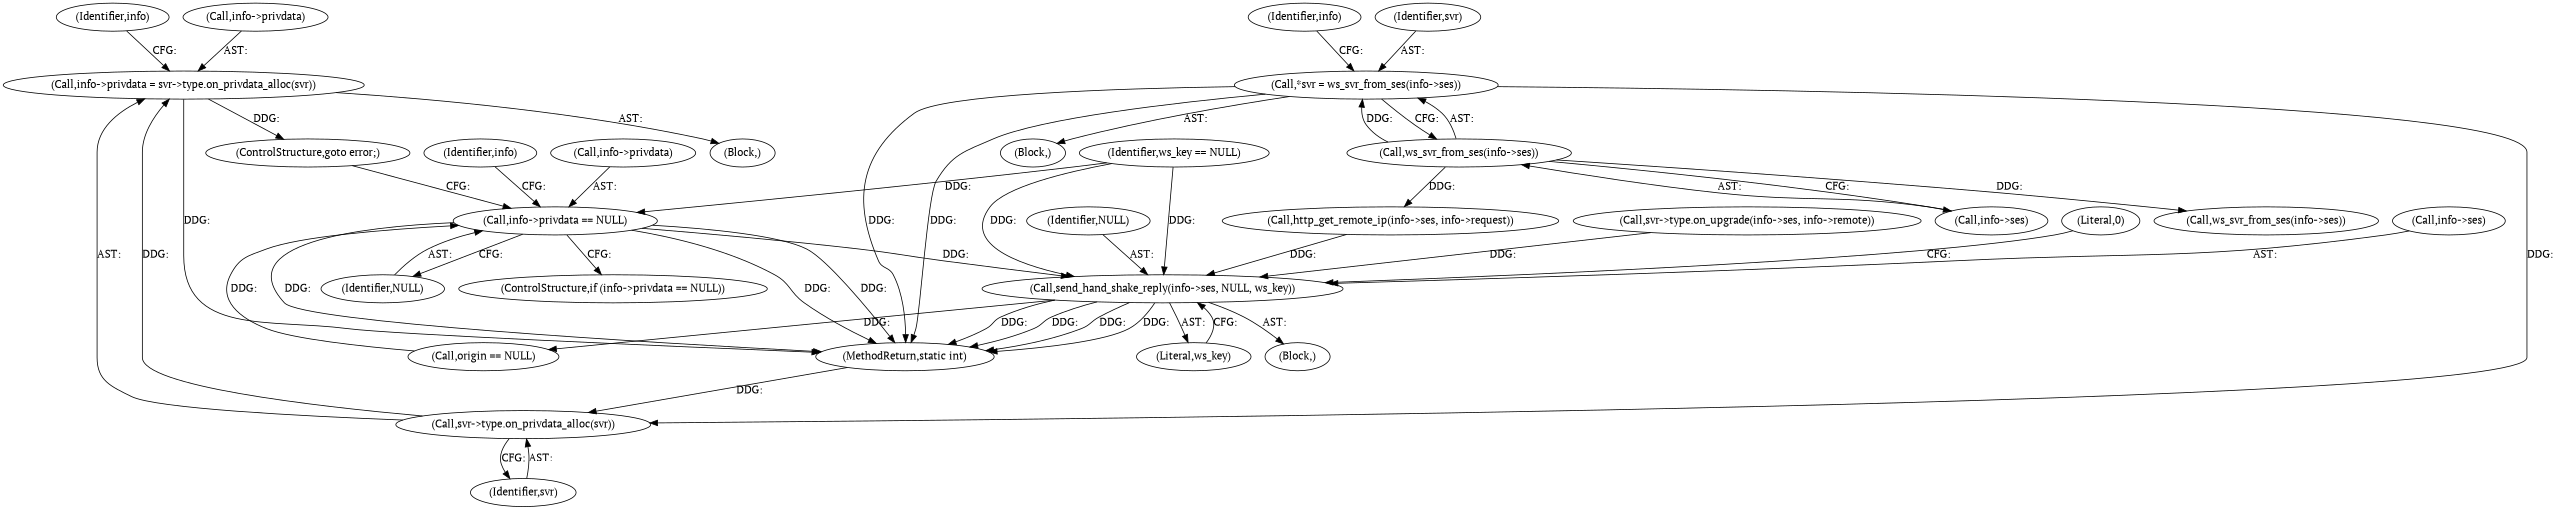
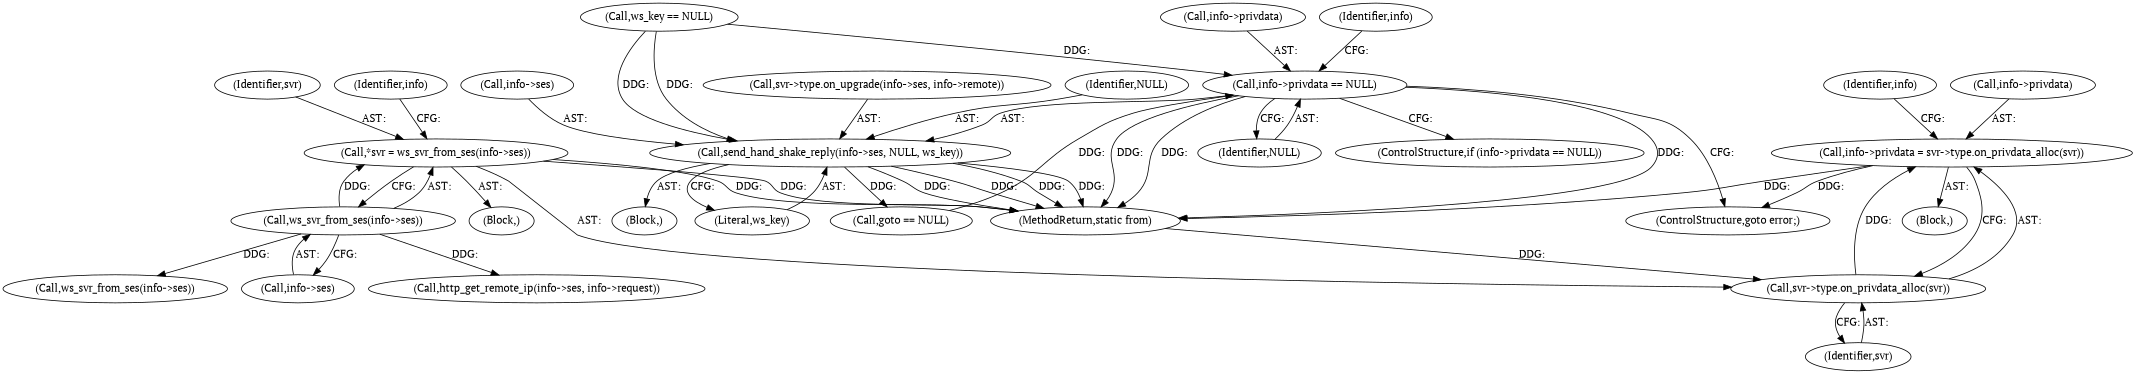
(1174, 153) -> (659, 17)
(428, 186) -> (1595, 106)
(2101, 221) -> none
none -> (1976, 232)
(1280, 254) -> none
(957, 255) -> (1014, 119)
(1504, 255) -> (870, 119)
(2542, 255) -> (591, 221)
(1195, 323) -> (704, 187)
(1227, 323) -> (835, 187)
(483, 357) -> (901, 221)
(905, 357) -> (1085, 221)
